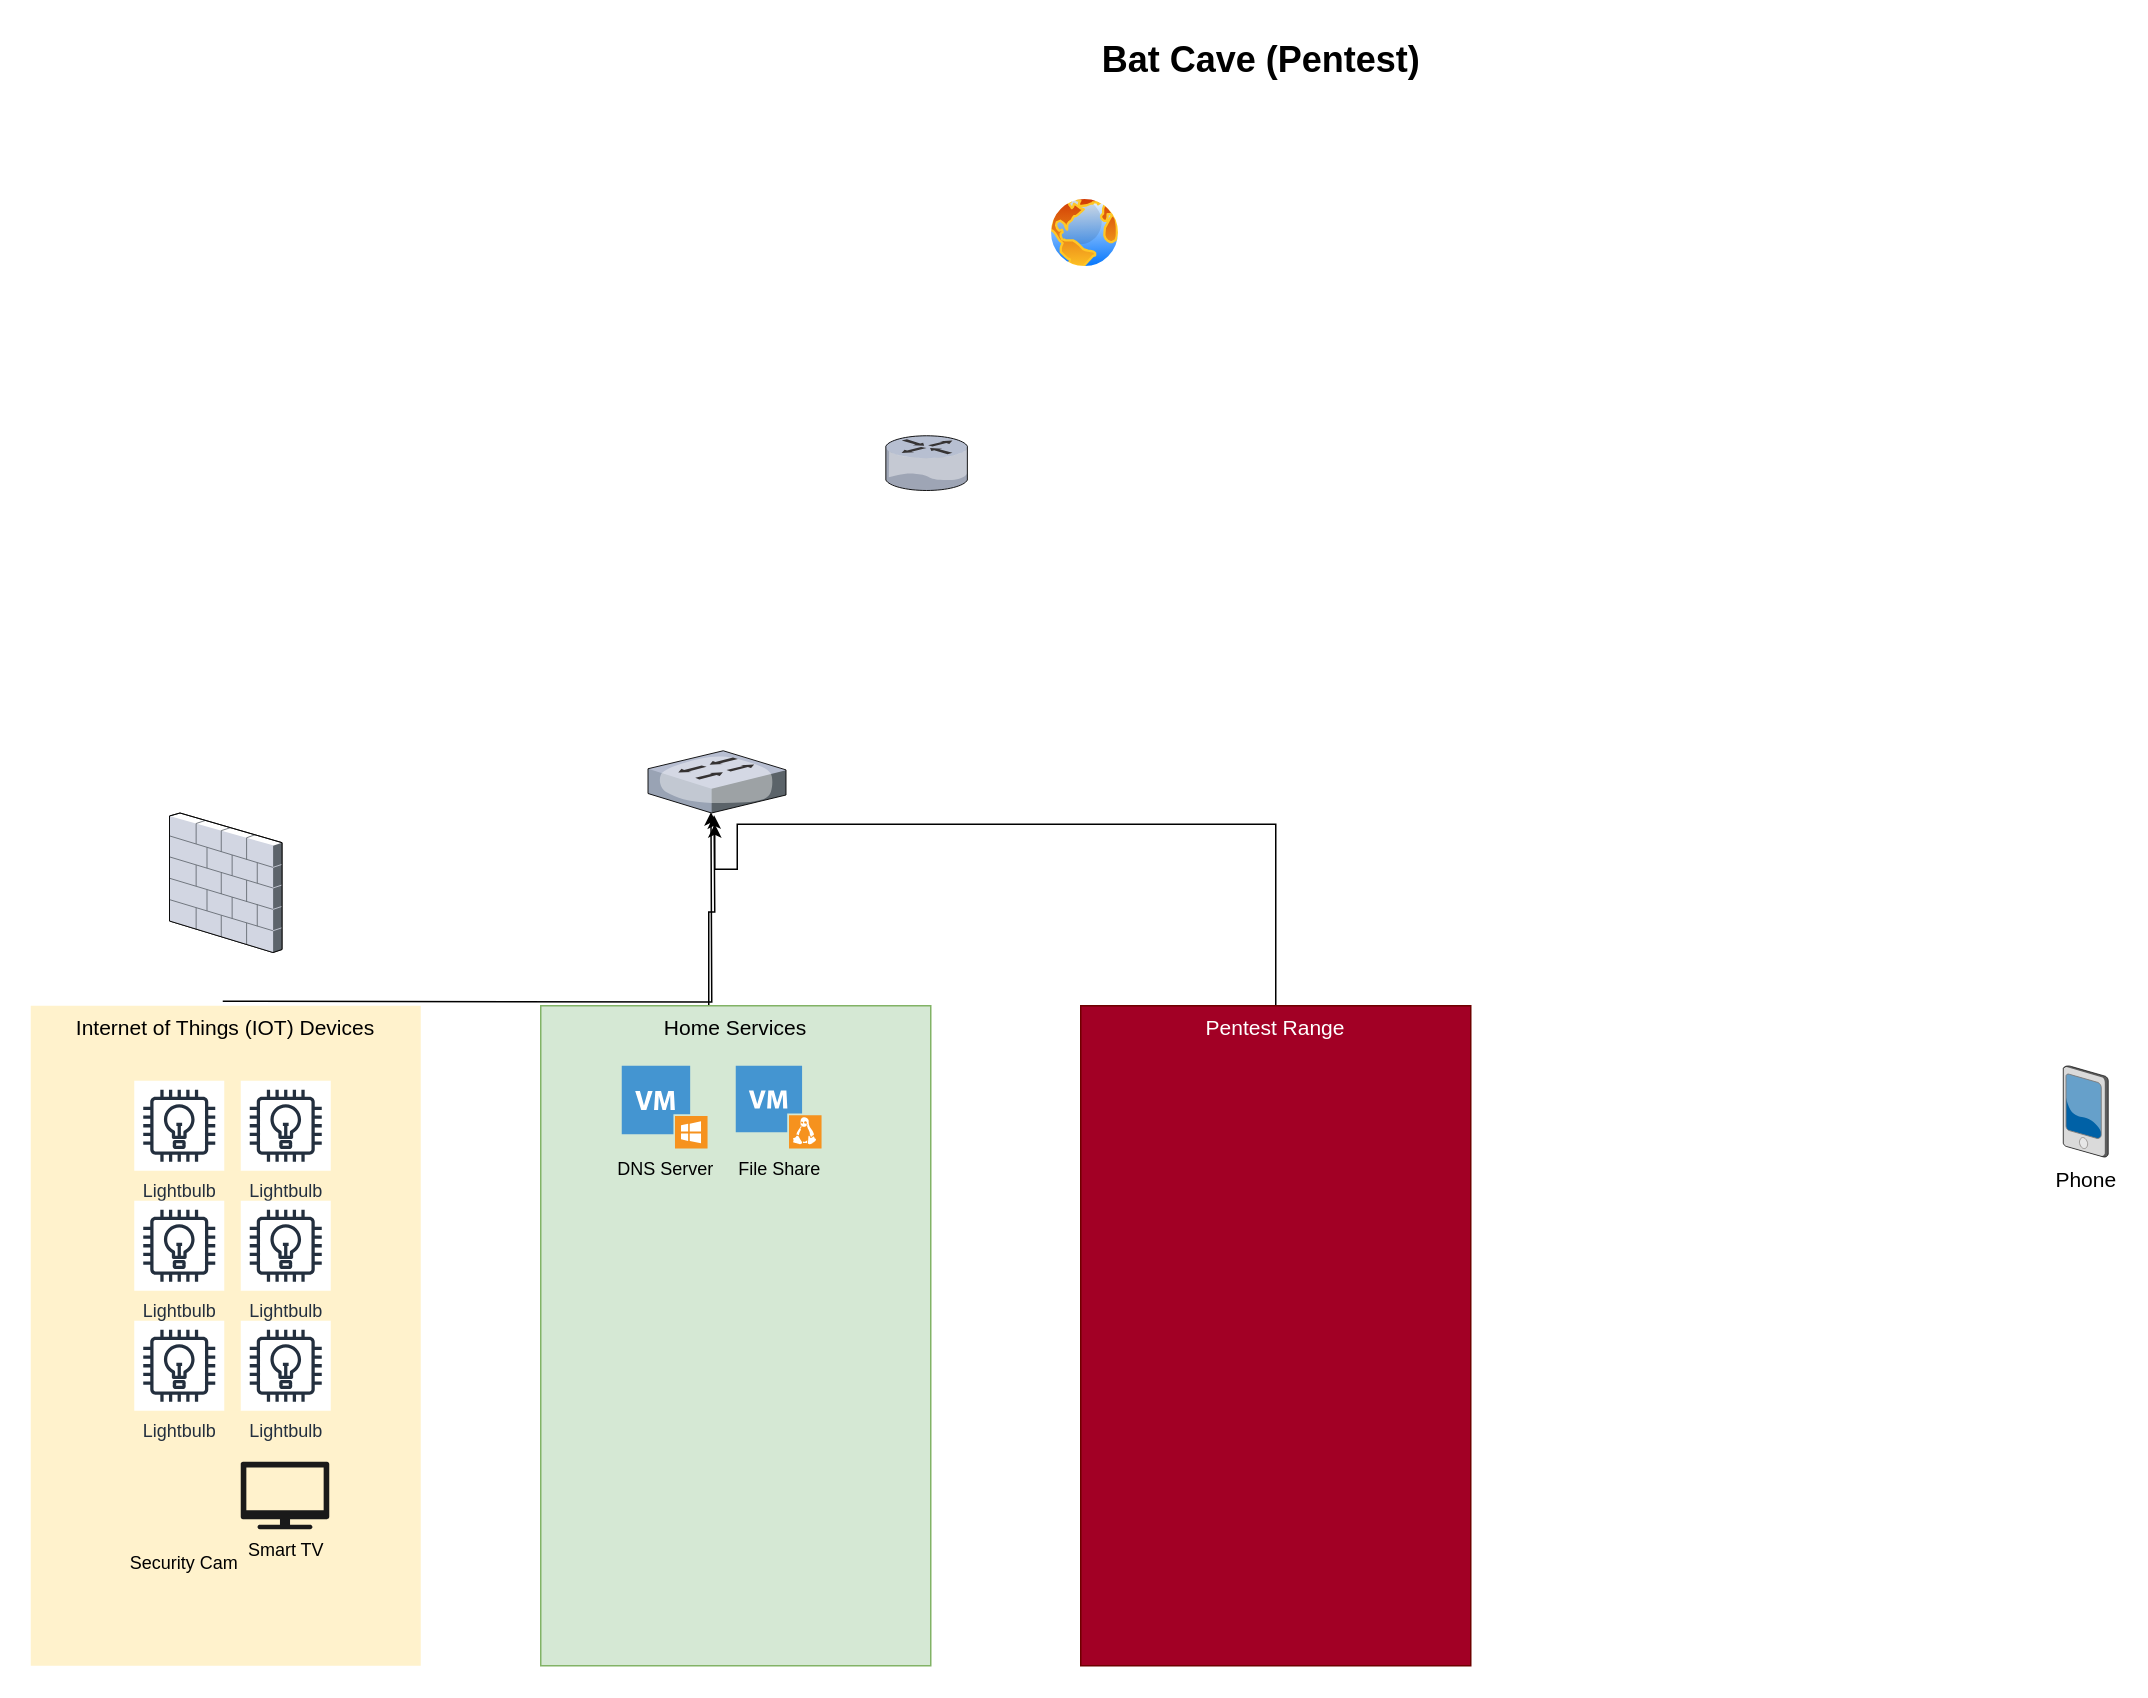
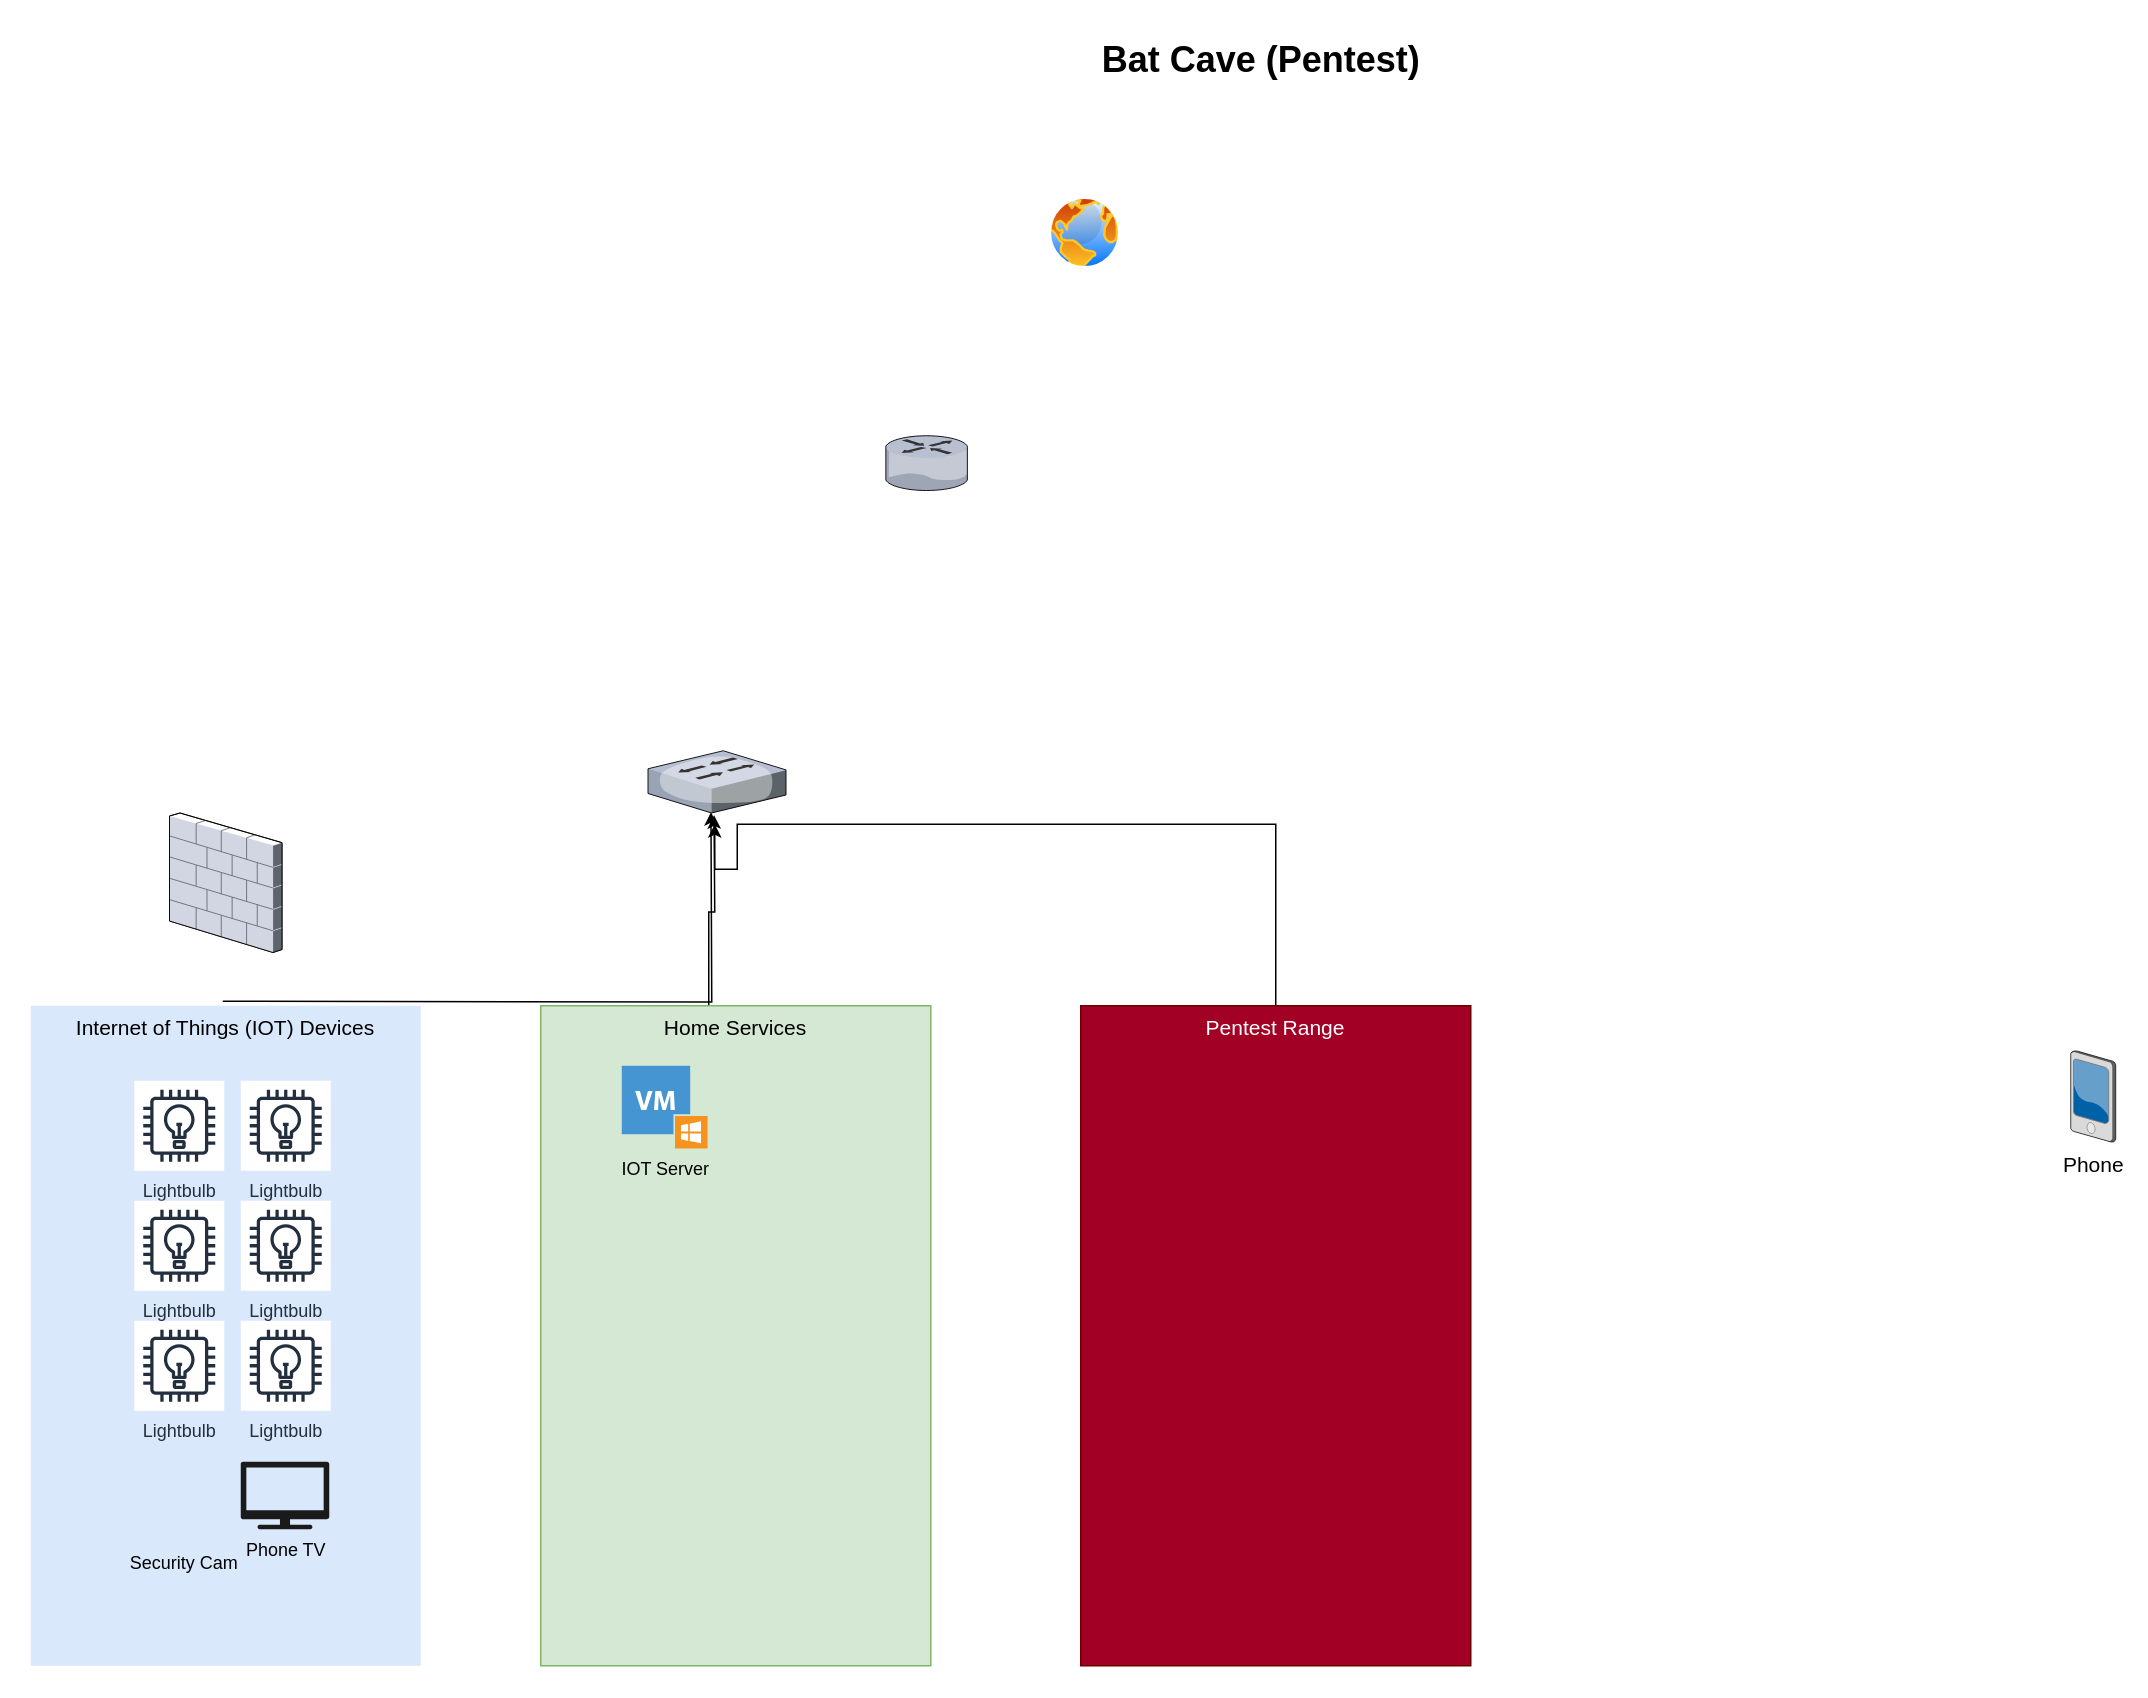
(779, 1107) -> none
(2086, 1112) -> (2093, 1097)
(666, 1170) -> (666, 1170)
(226, 1336) -> (226, 1336)
(287, 1551) -> (287, 1551)
